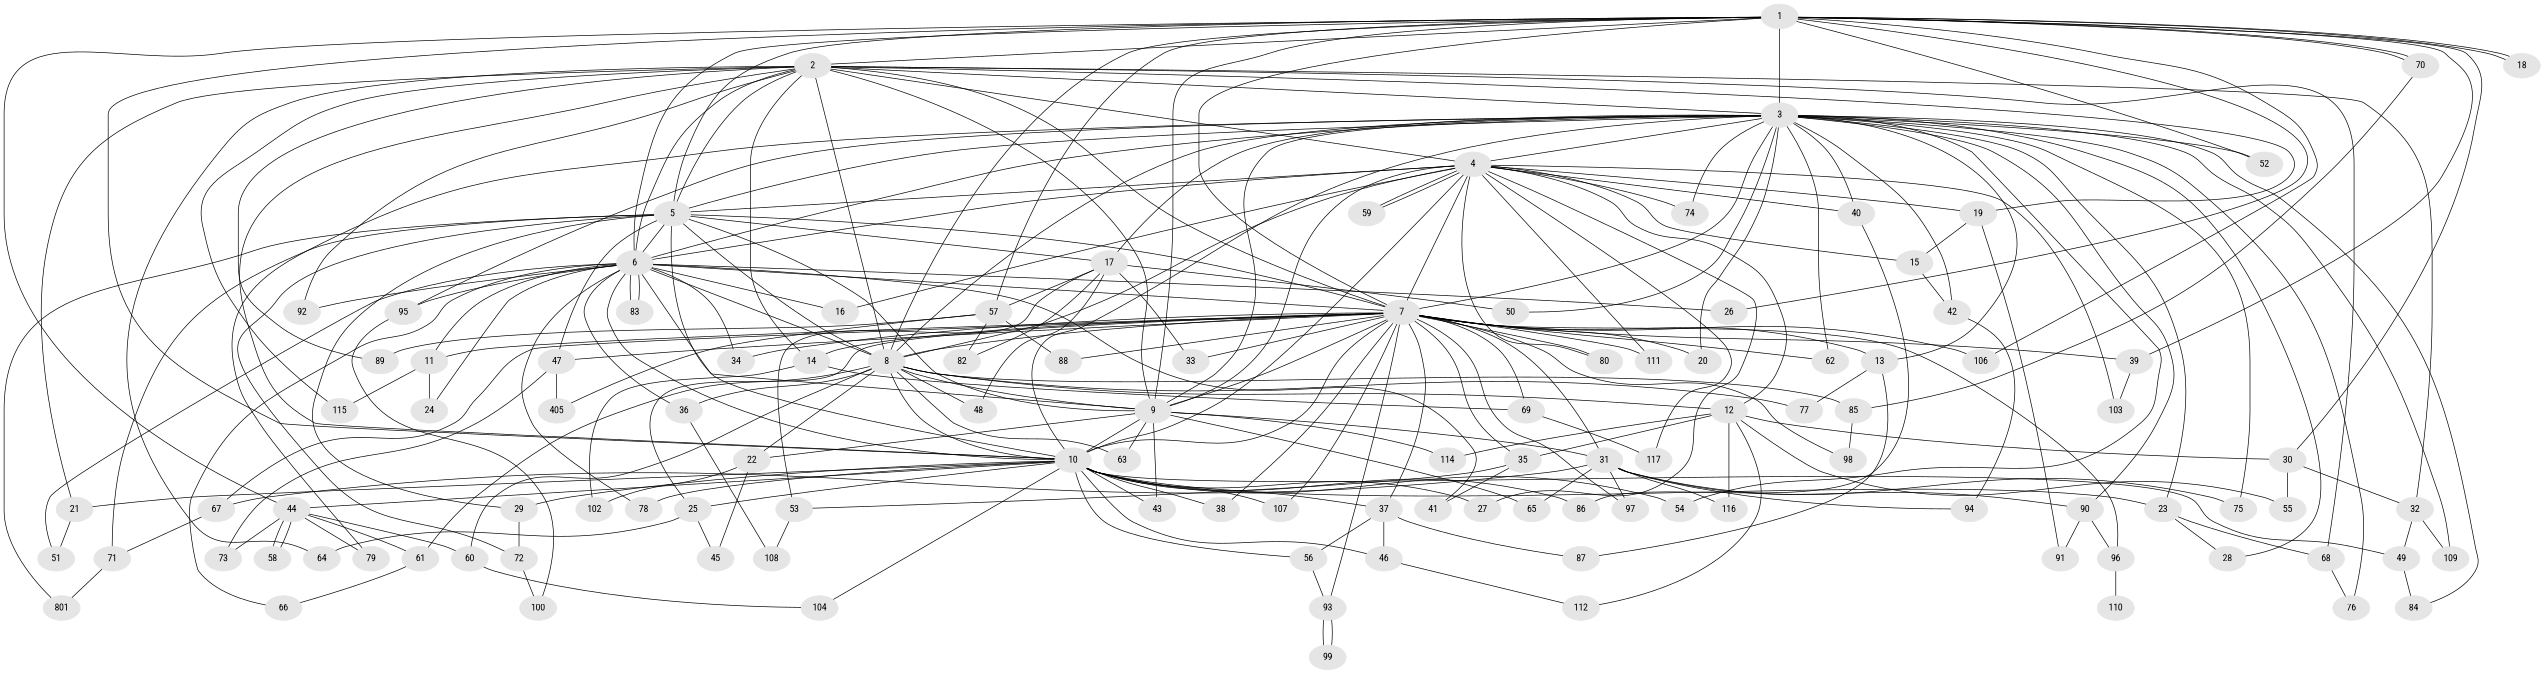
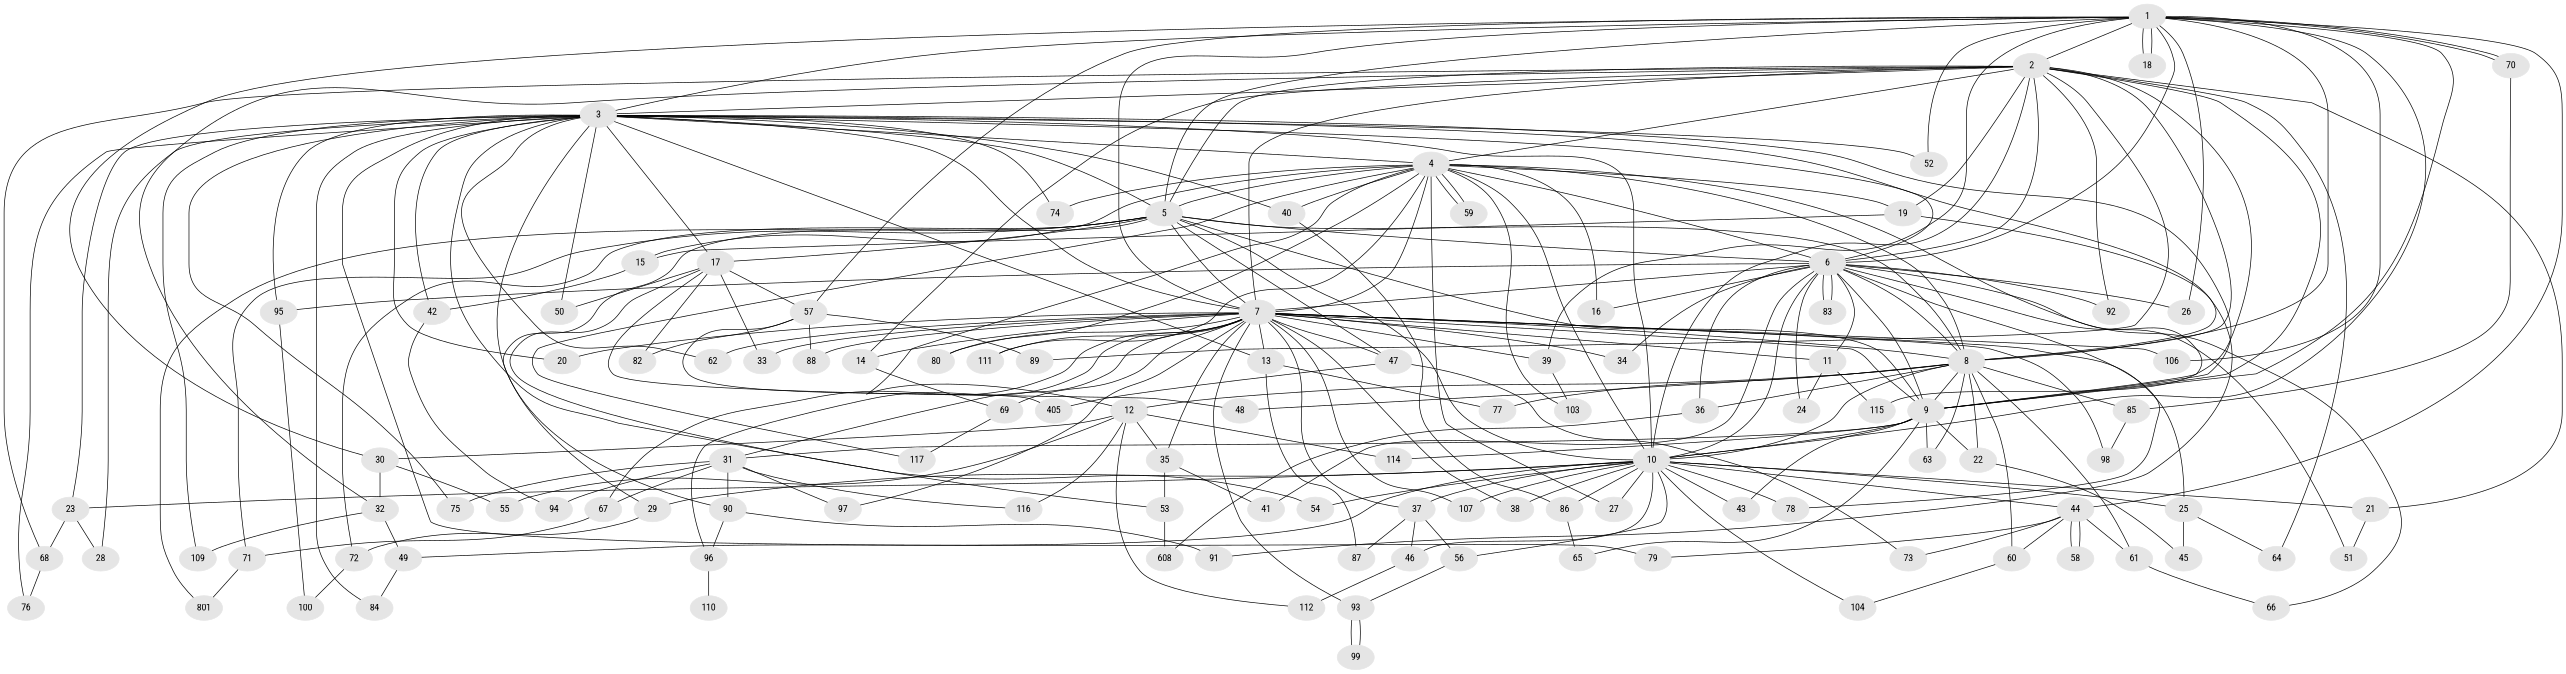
(1252, 438) -> none
(1567, 486) -> (1570, 532)
(594, 509) -> none
(772, 559) -> (1165, 559)
